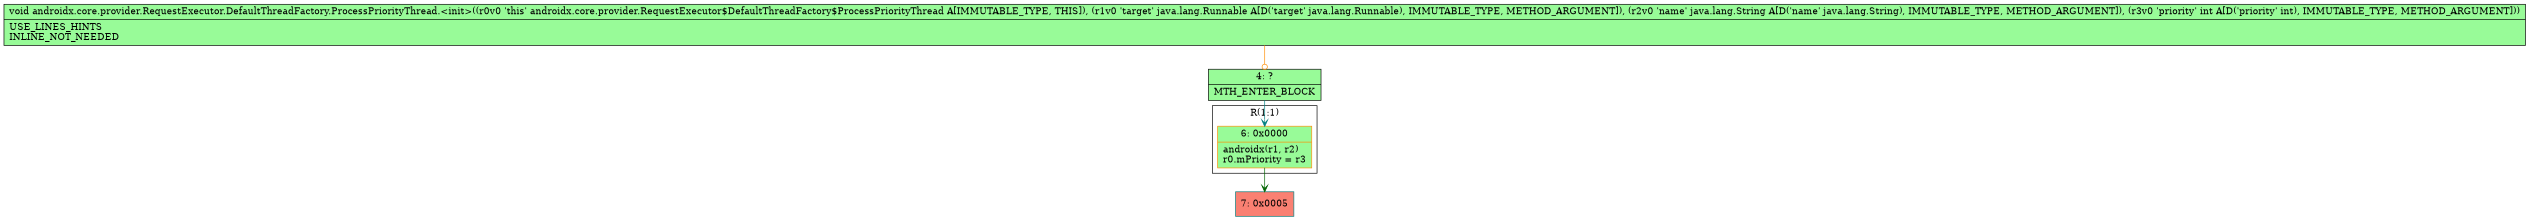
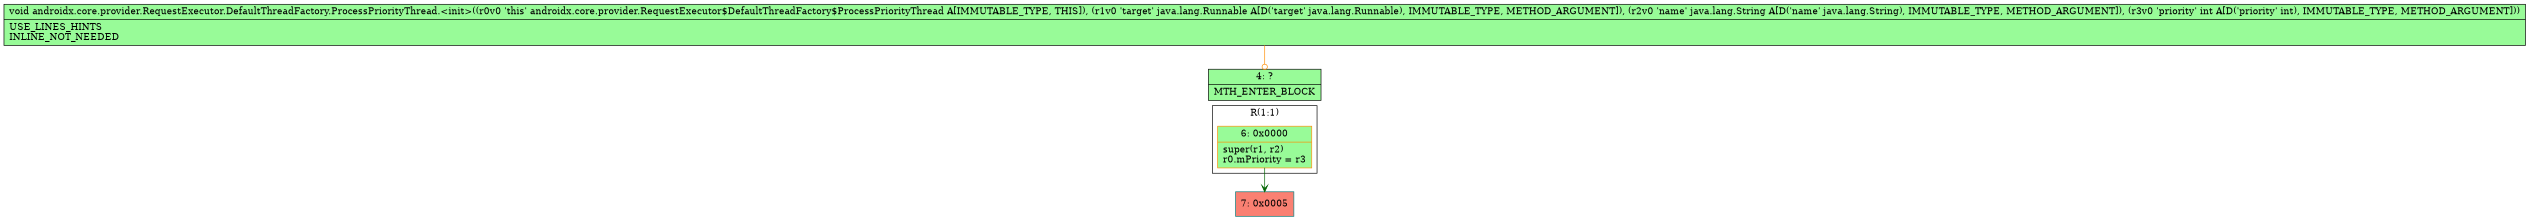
(1265, 110) -> none
(1261, 150) -> (1253, 150)
